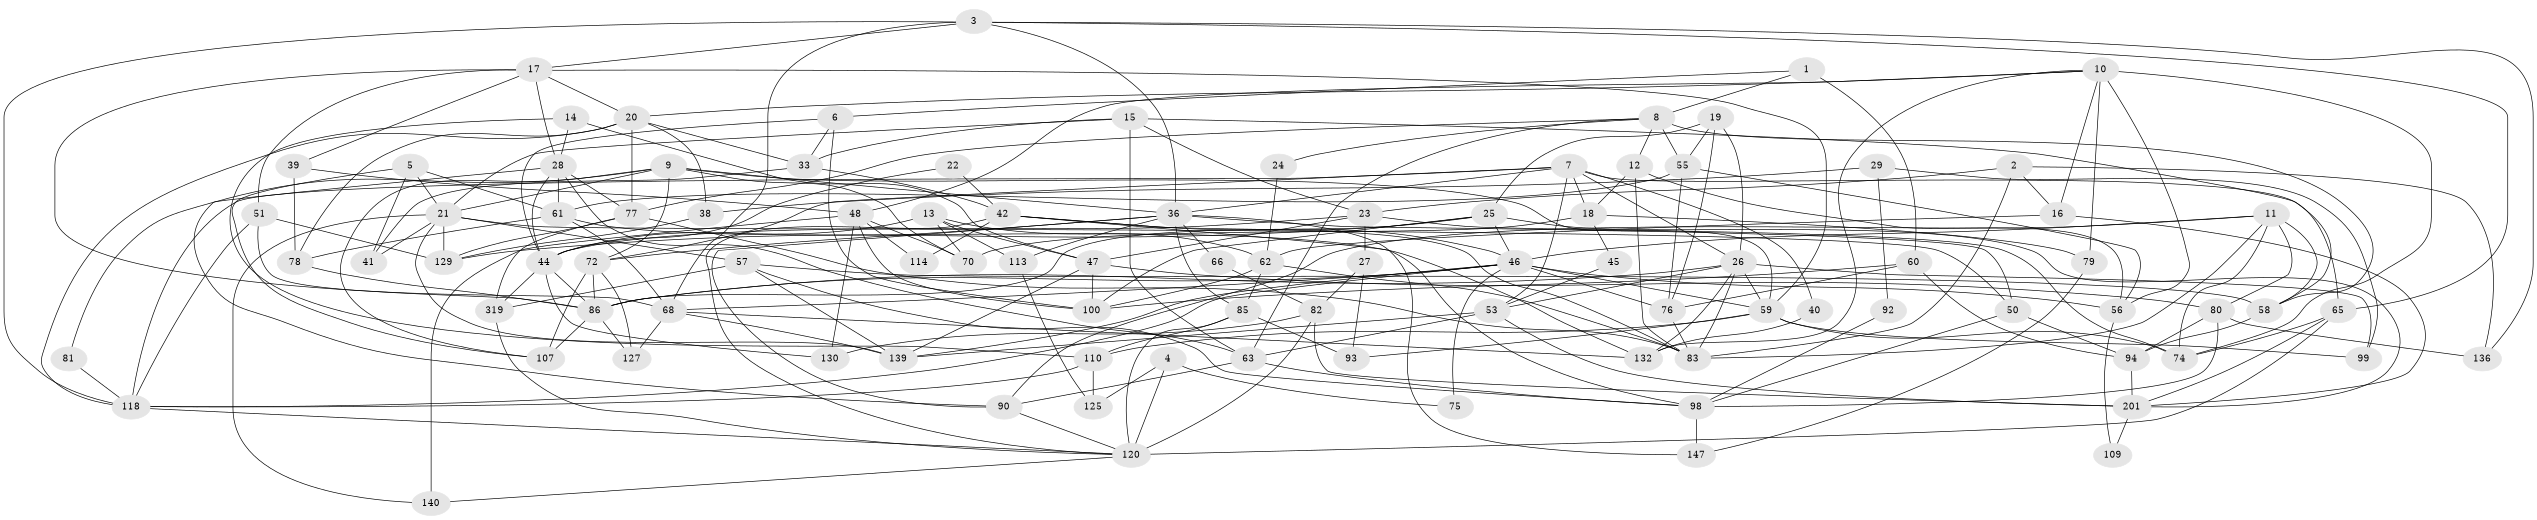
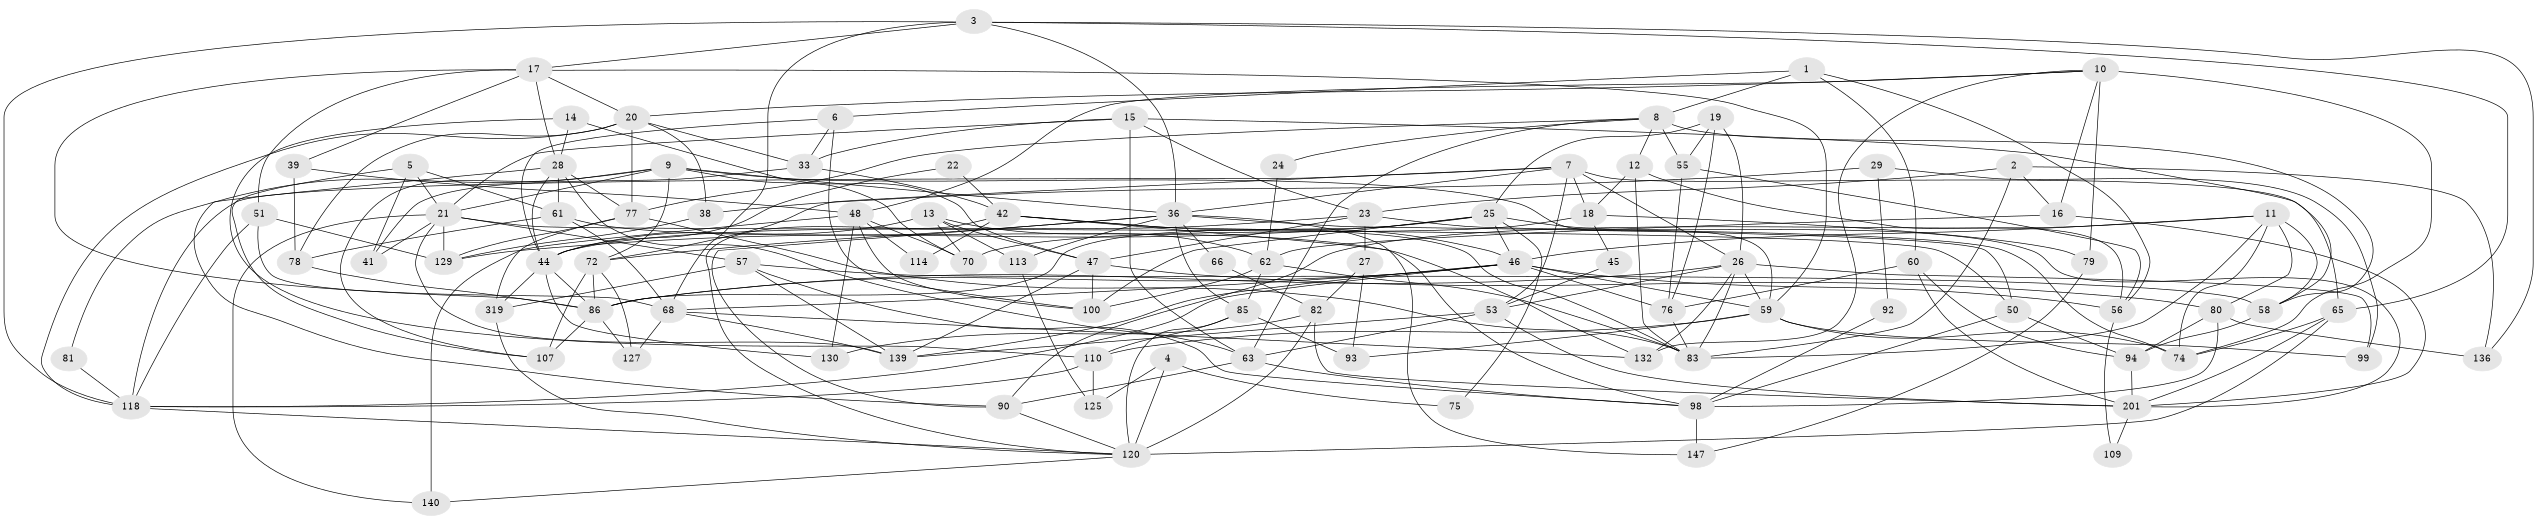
(1123, 199) -> none
(2172, 203) -> (2028, 148)
(1405, 289) -> (2002, 358)
(1815, 311) -> none
(1457, 328) -> (1527, 309)
